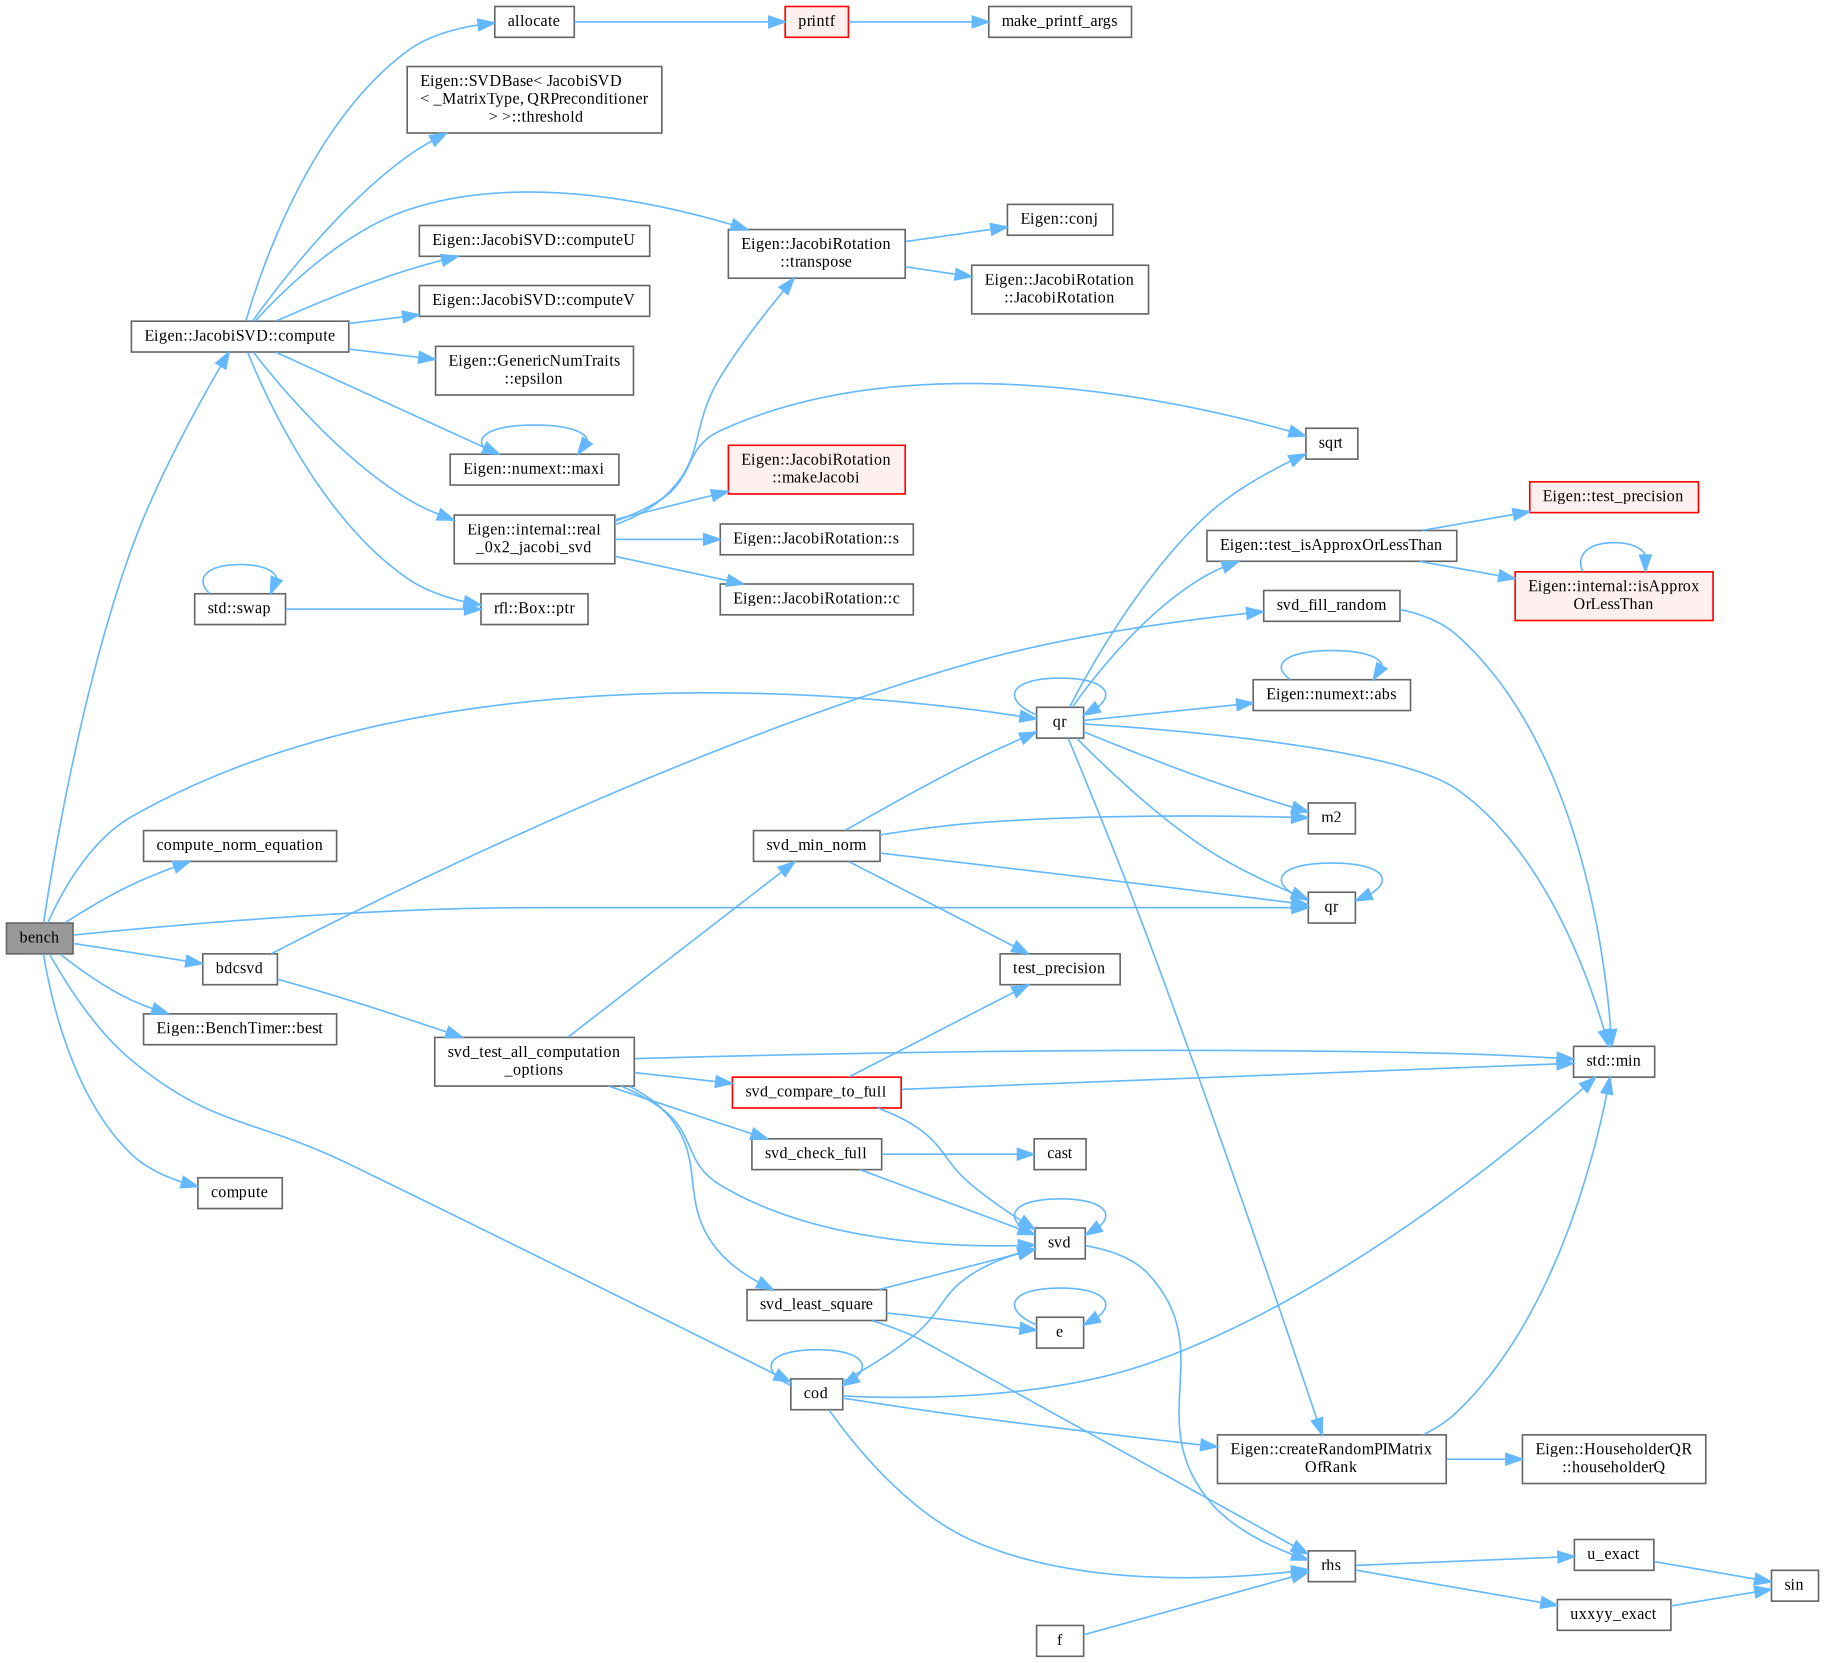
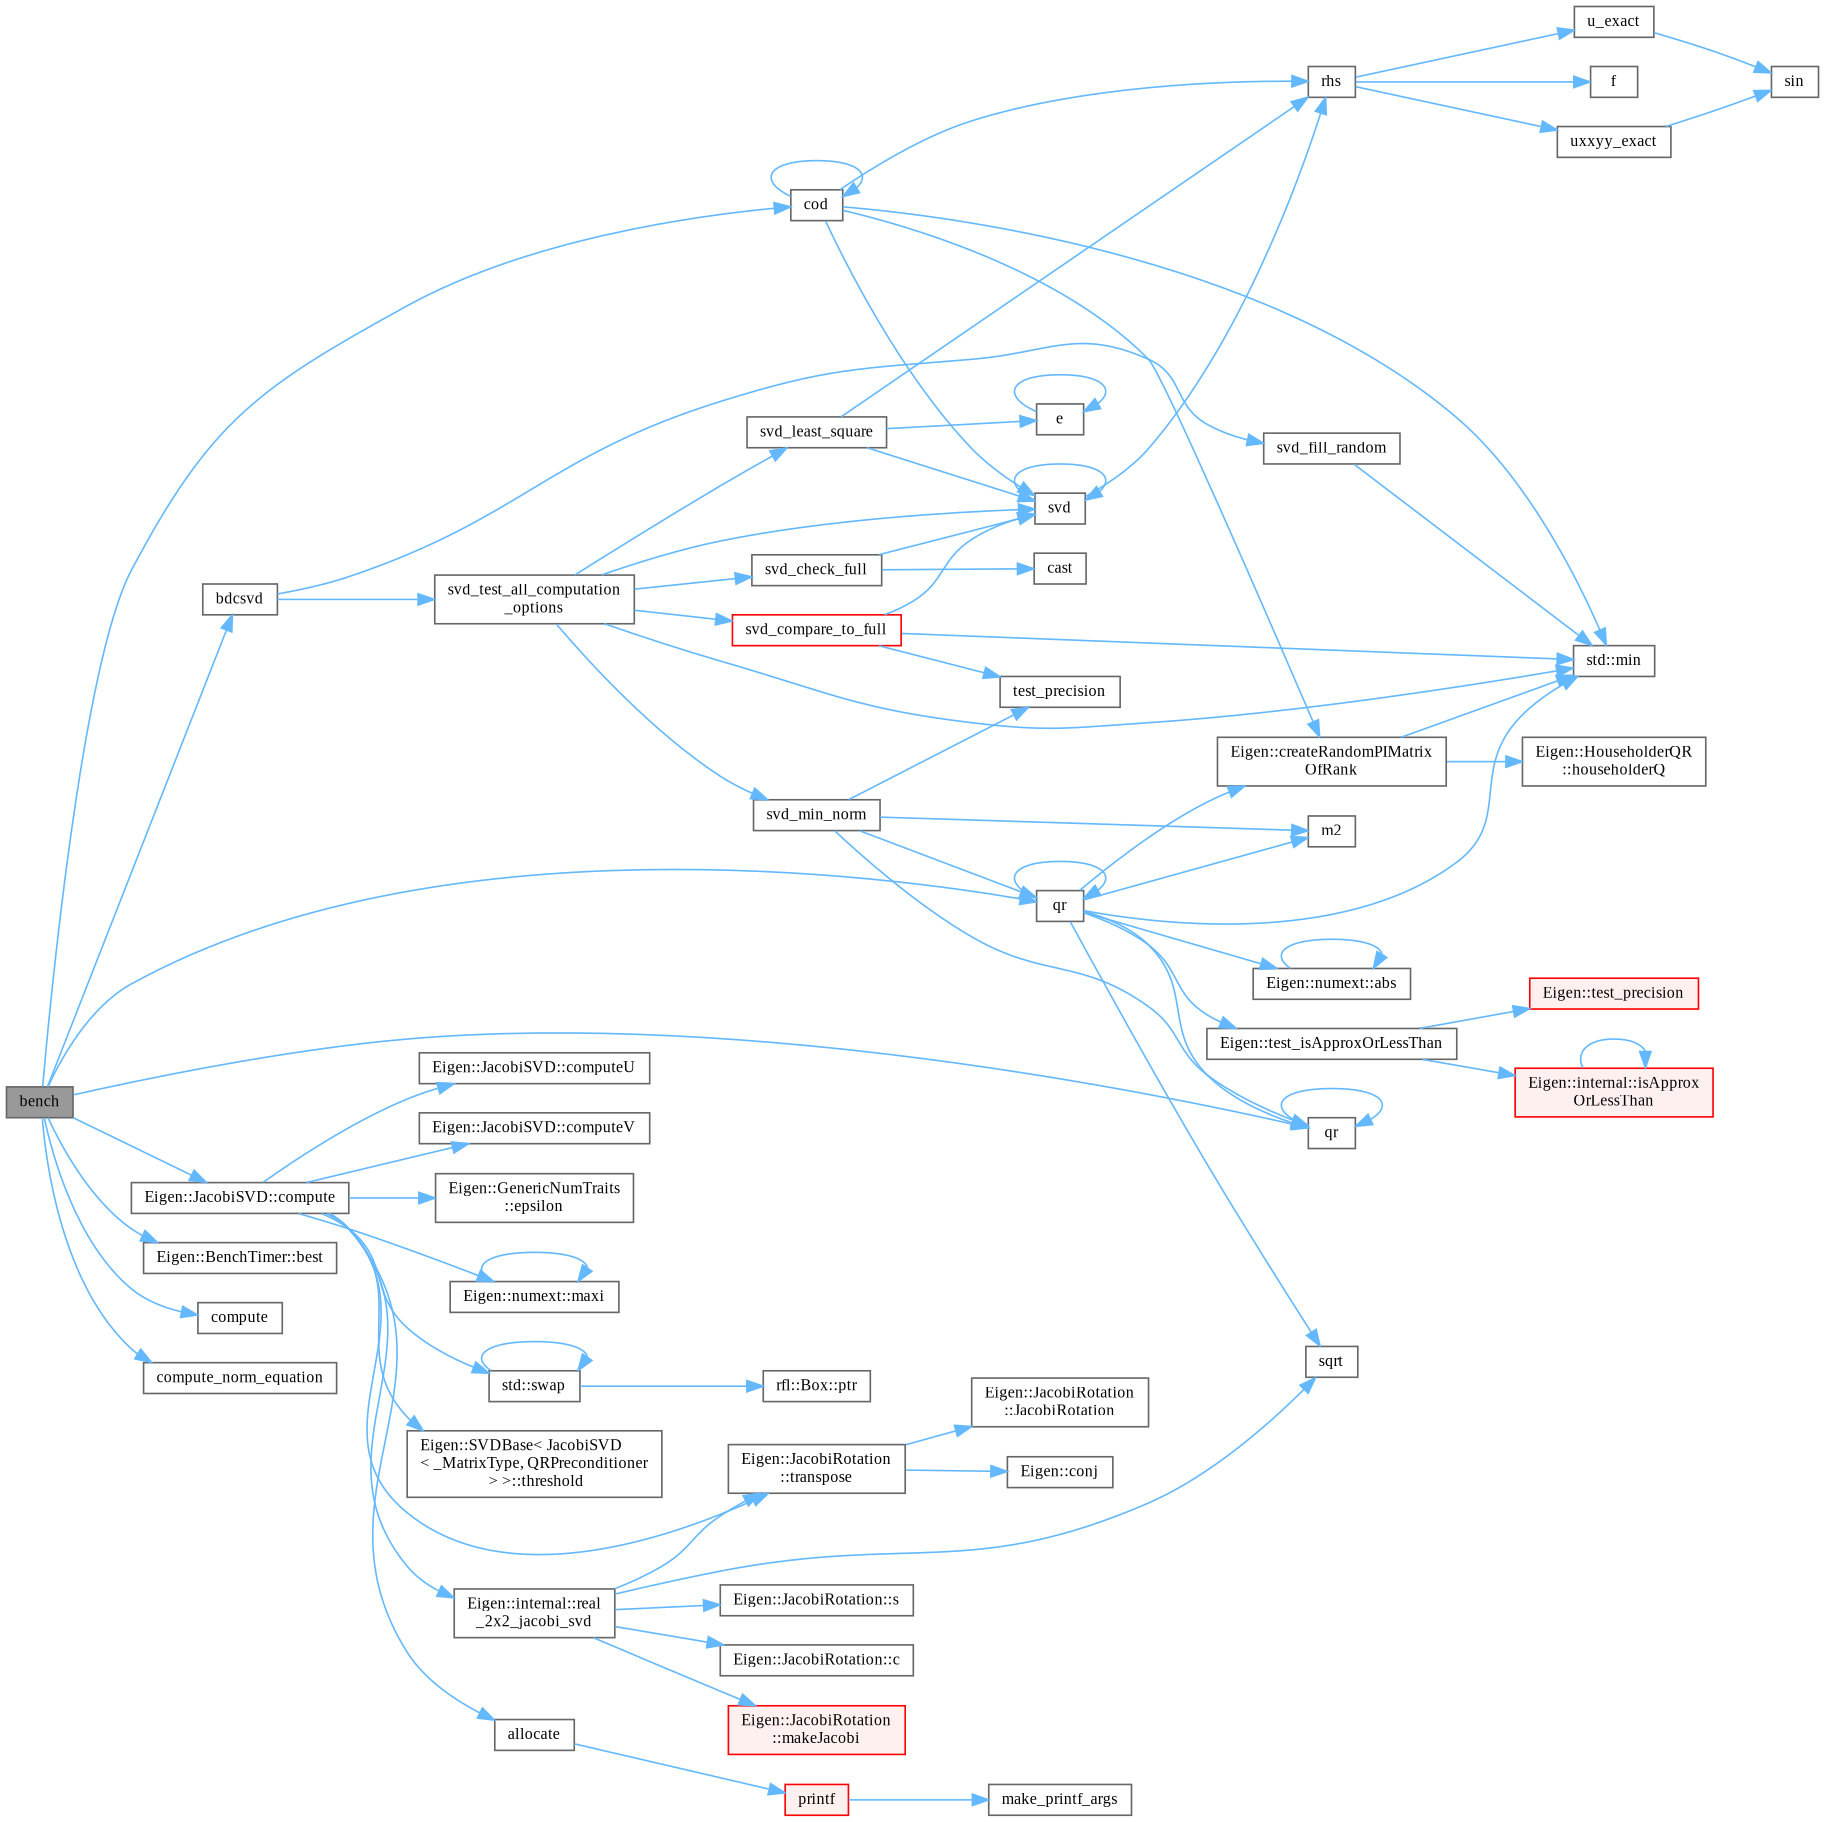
(331, 502) -> (406, 1327)
(535, 539) -> (535, 1613)
(1188, 1606) -> (1465, 82)
